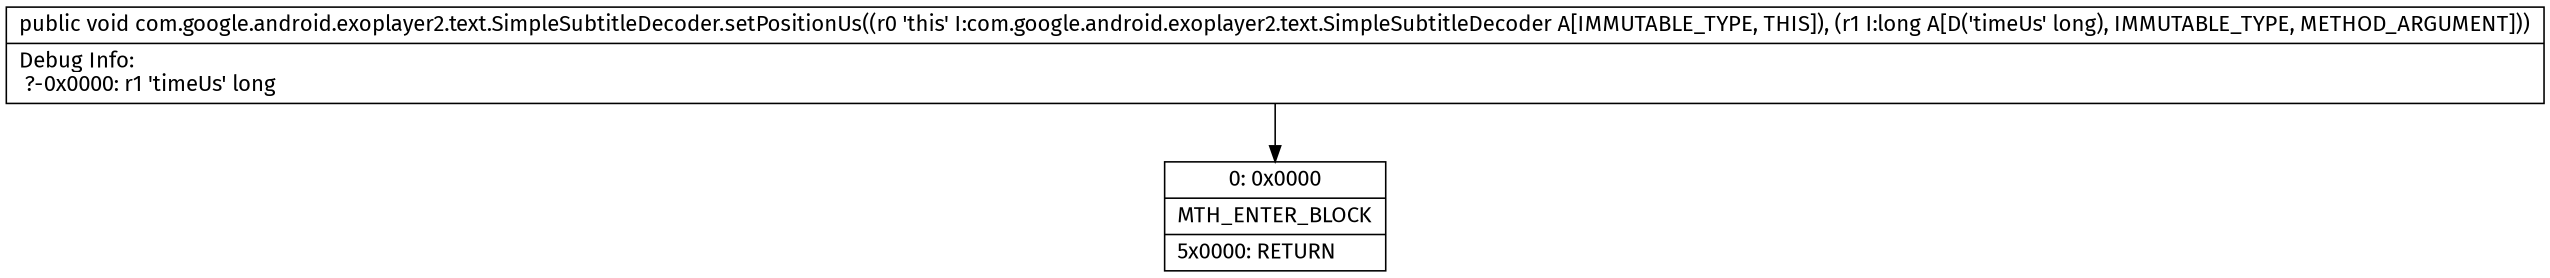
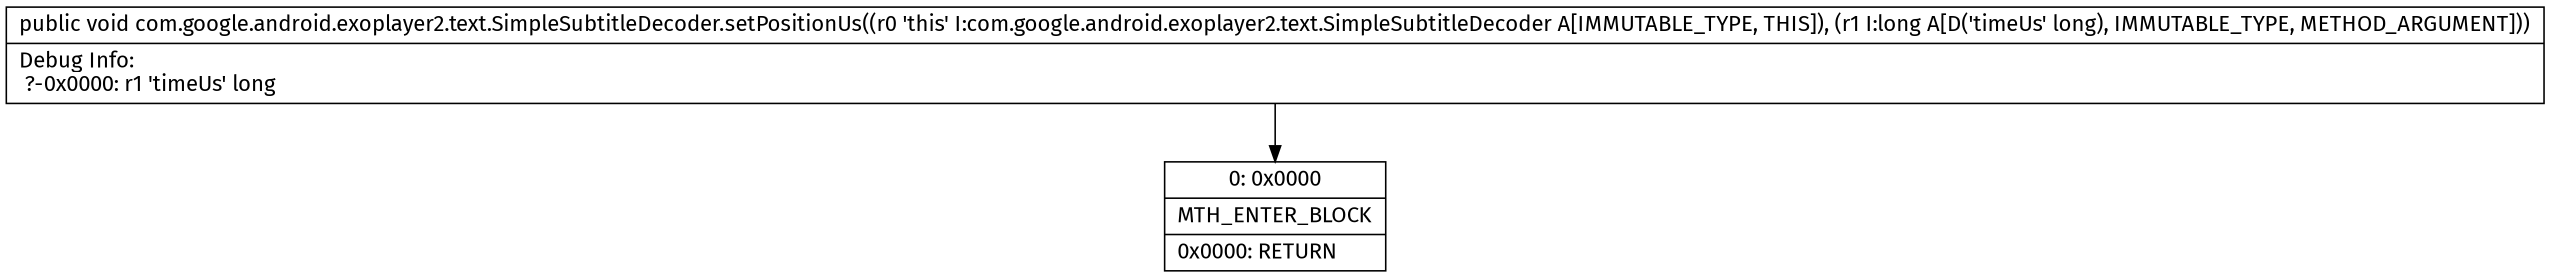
(1266, 252) -> (1266, 252)
